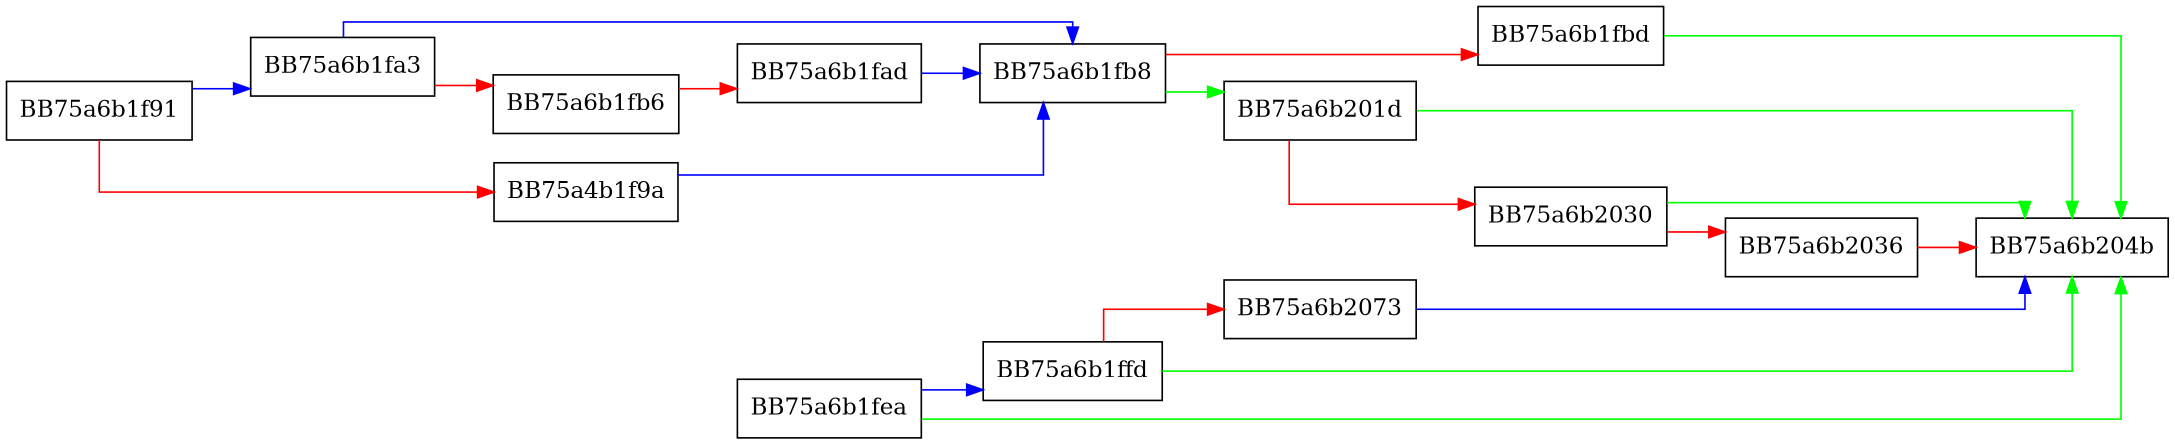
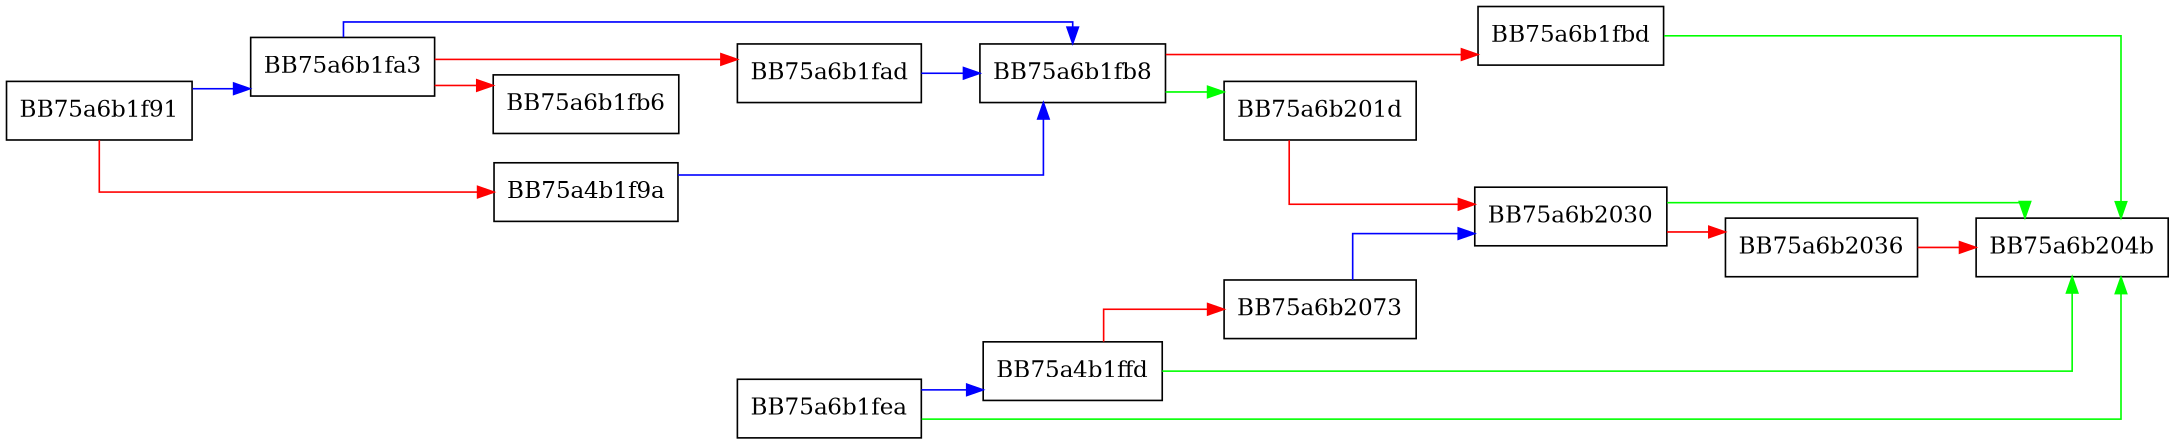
(700, 89) -> (578, 59)
(1790, 111) -> none
(1729, 309) -> (1382, 234)
(1073, 371) -> (1073, 371)
